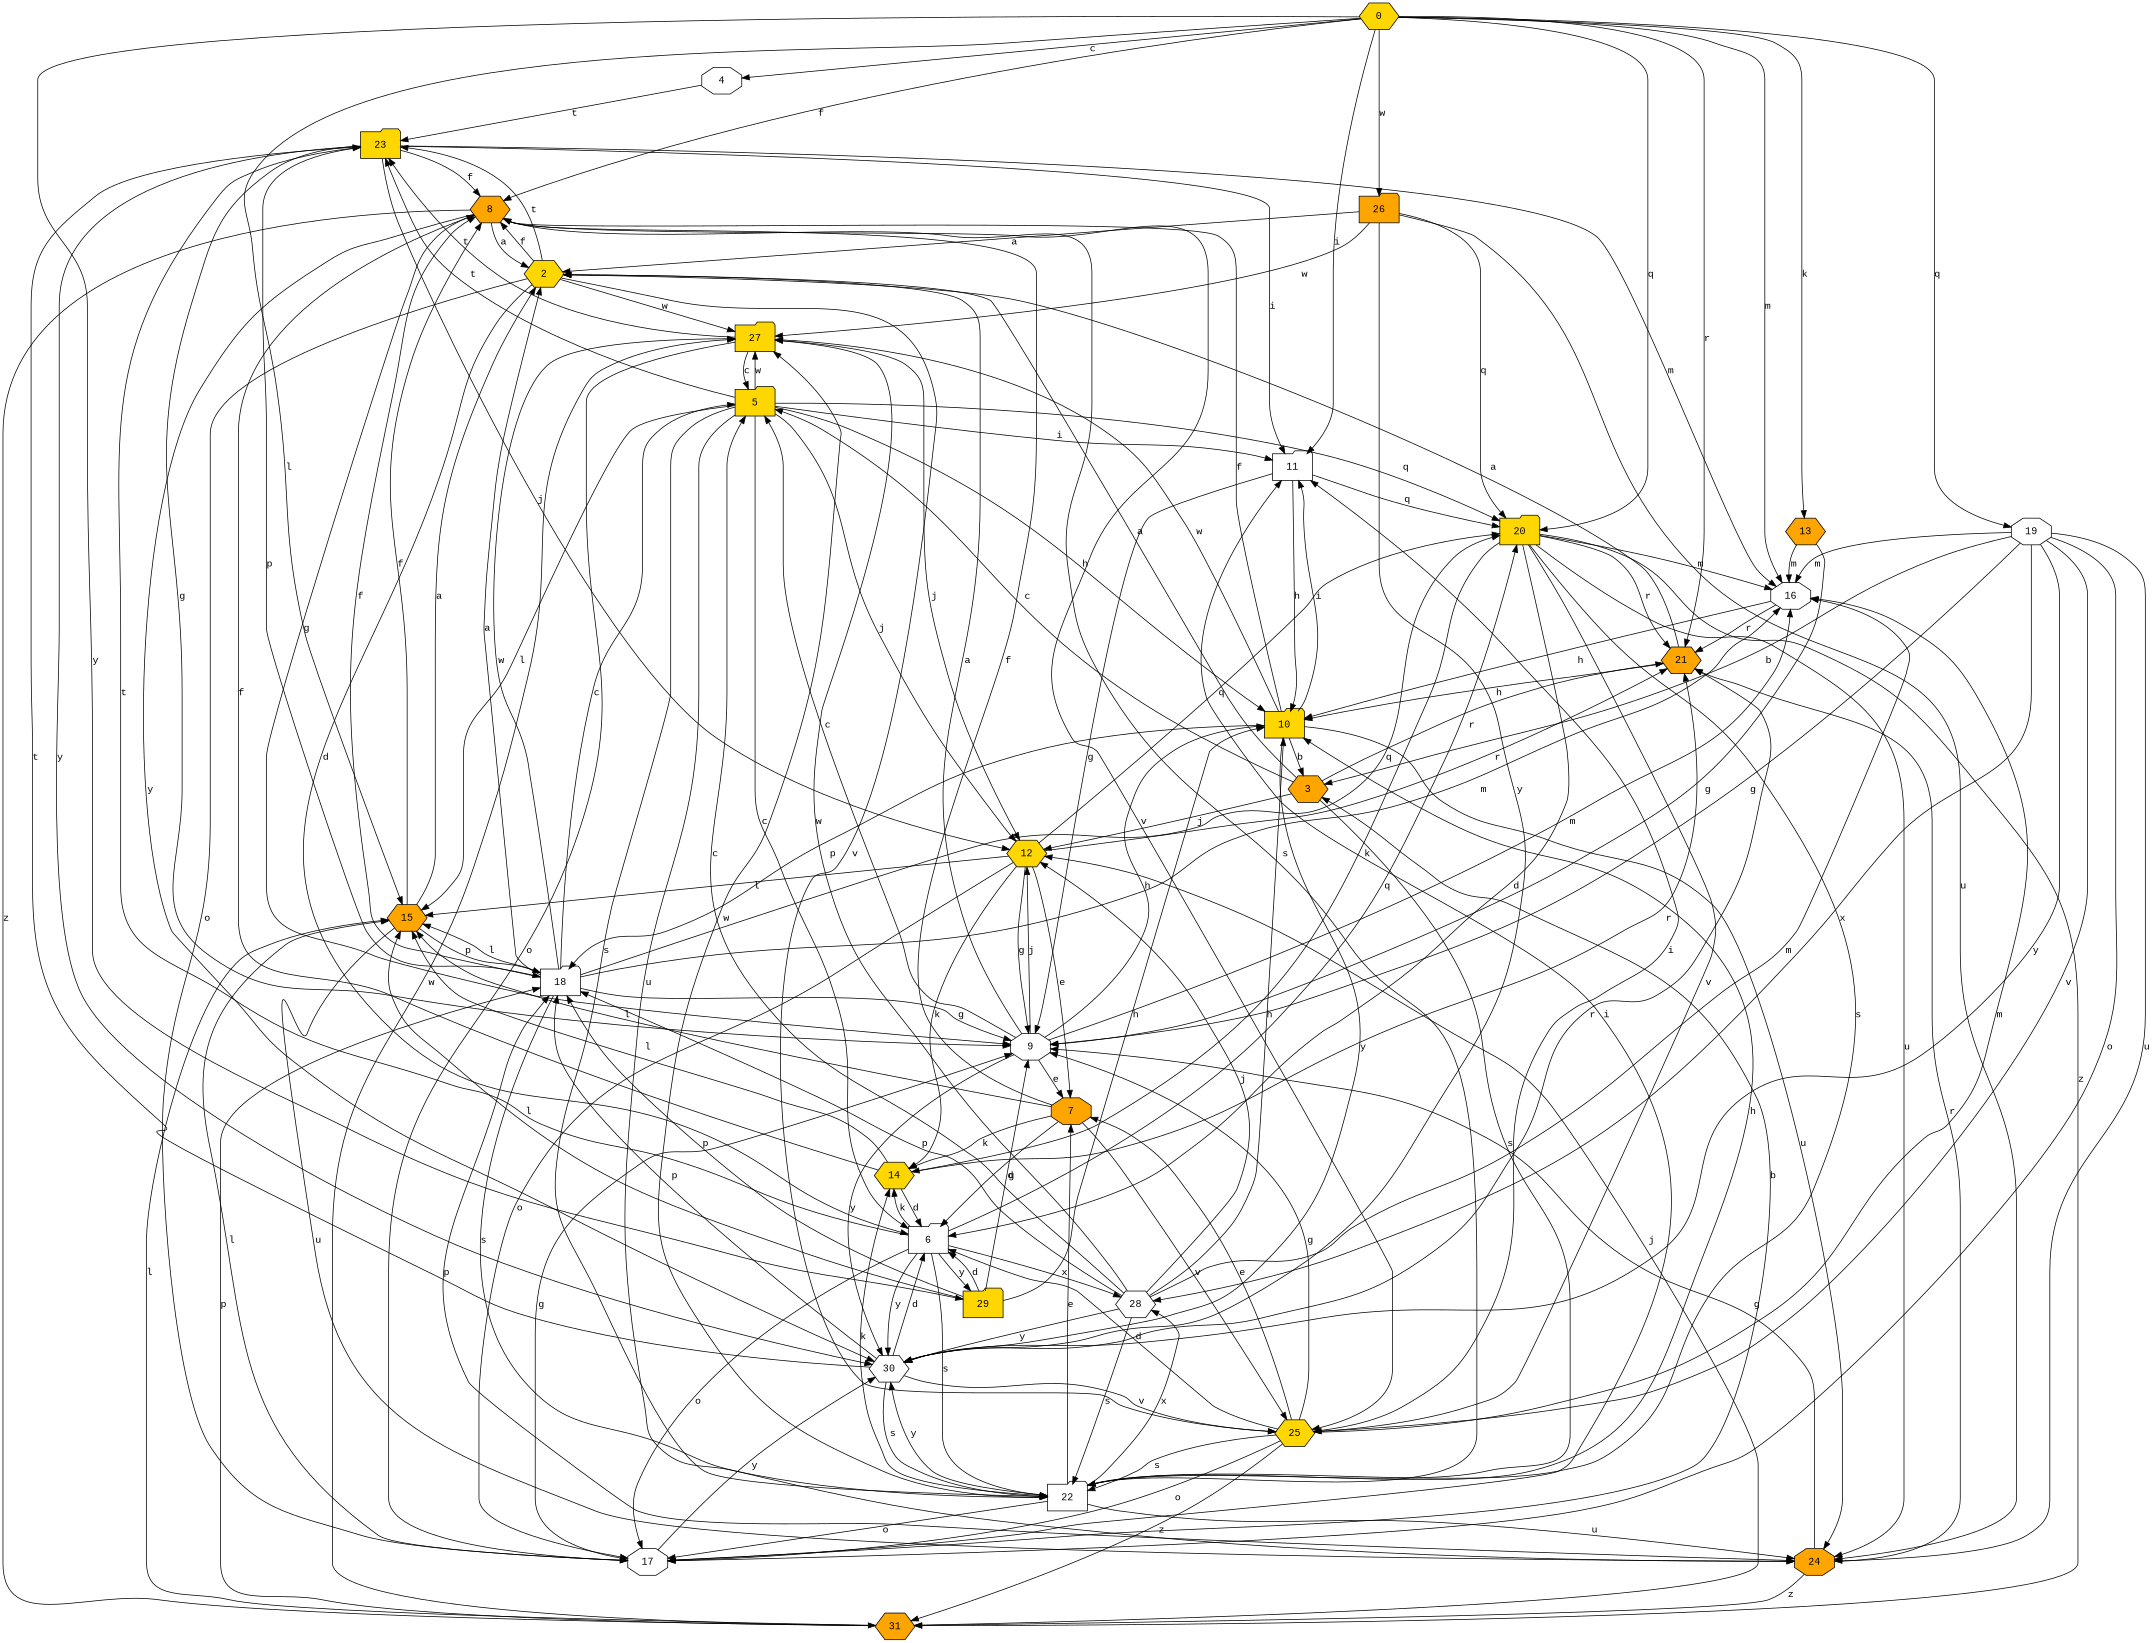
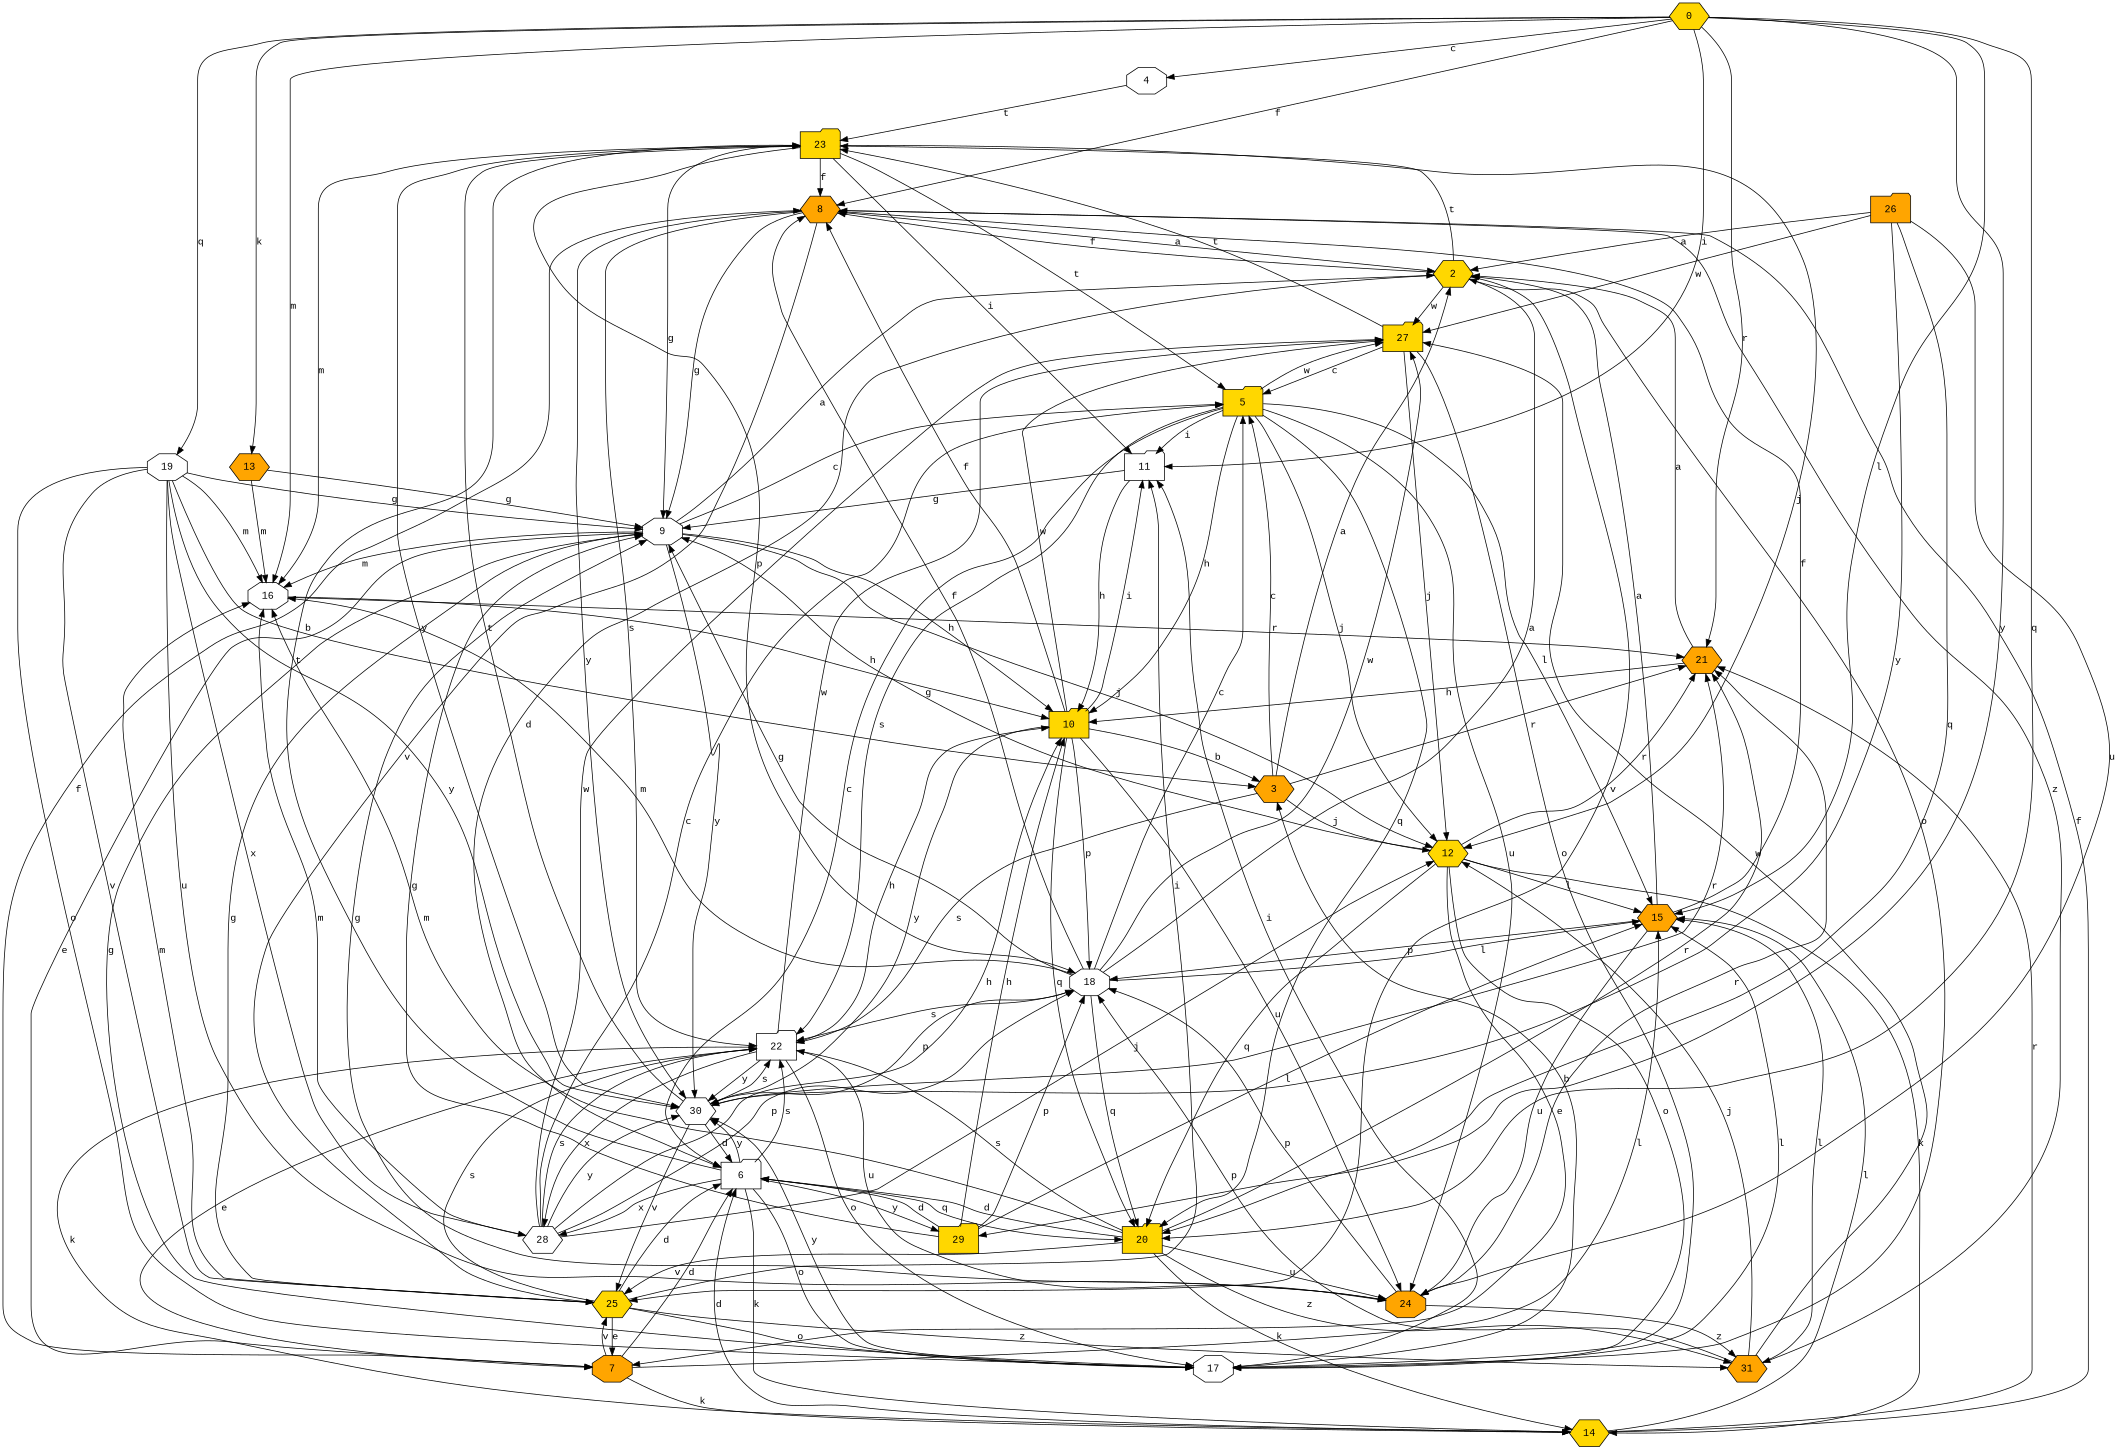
(1379, 109) -> none
(539, 328) -> (1034, 261)
(1401, 504) -> (1055, 985)
(560, 982) -> (1090, 982)
